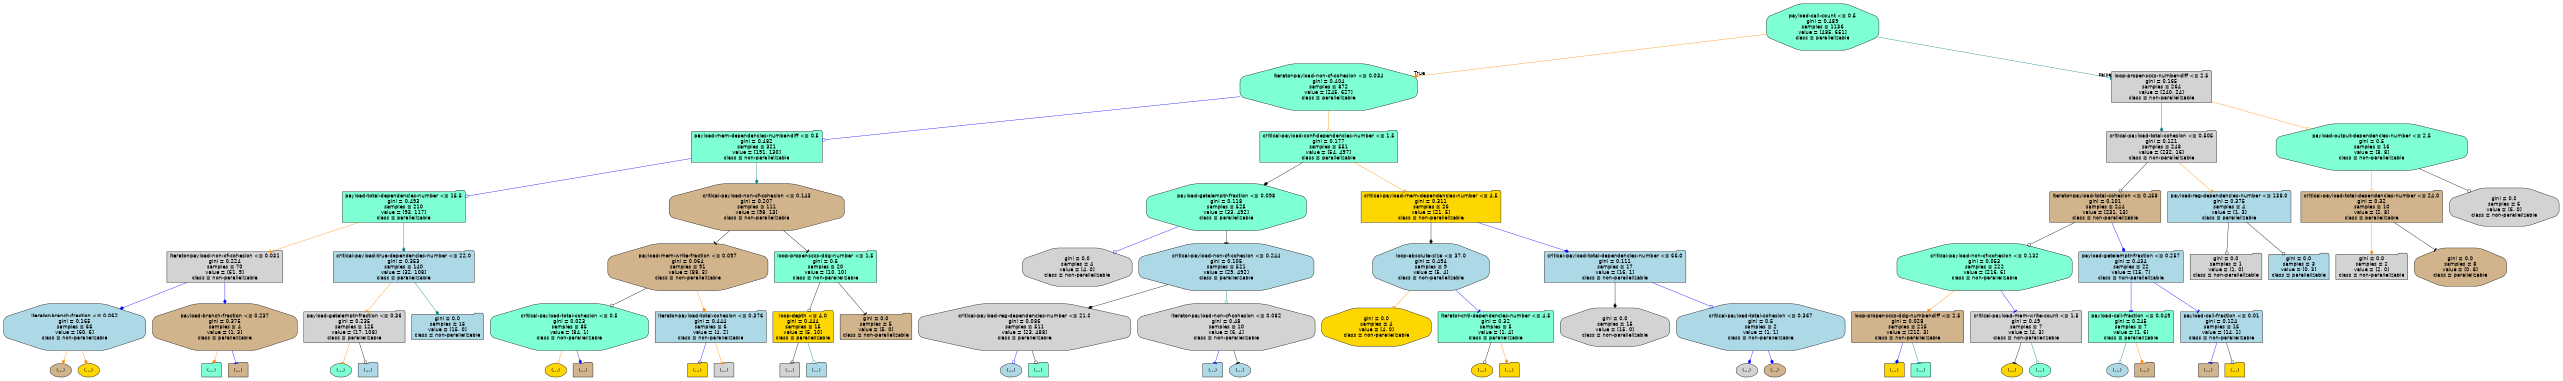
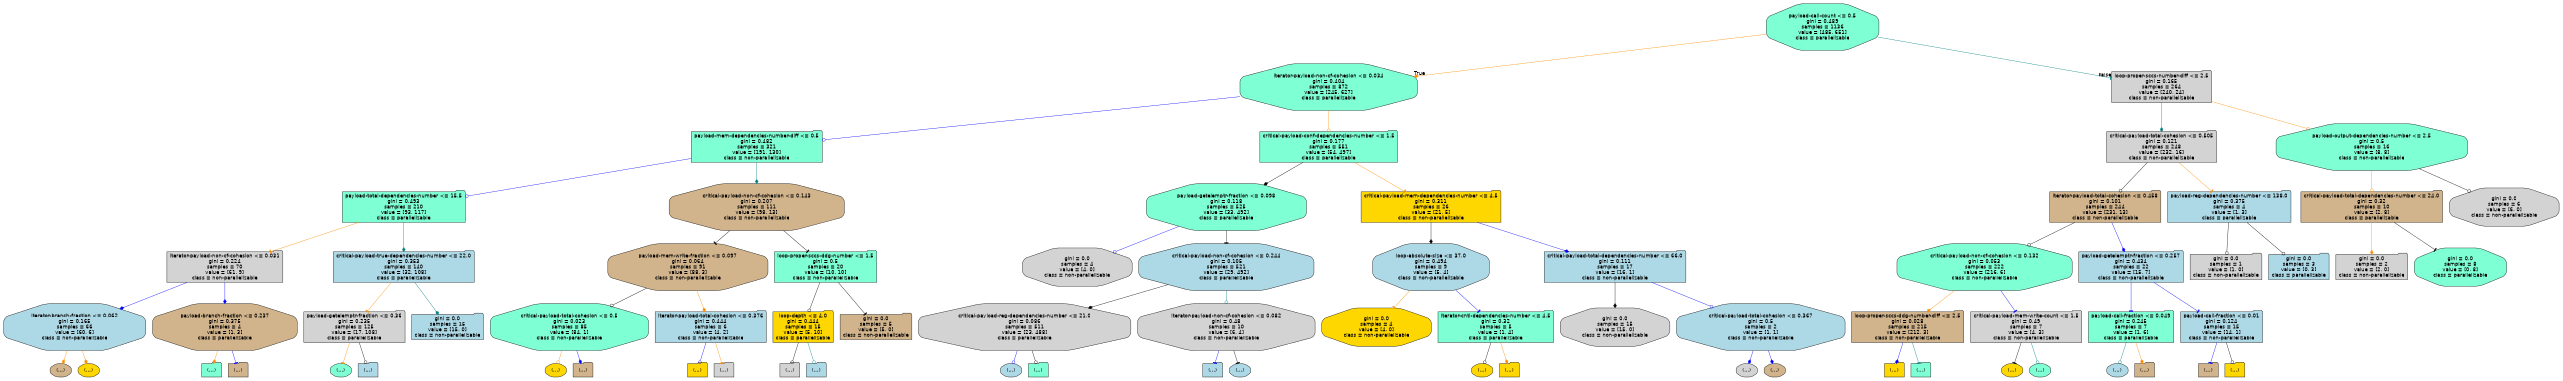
(2460, 267) -> (2460, 267)
